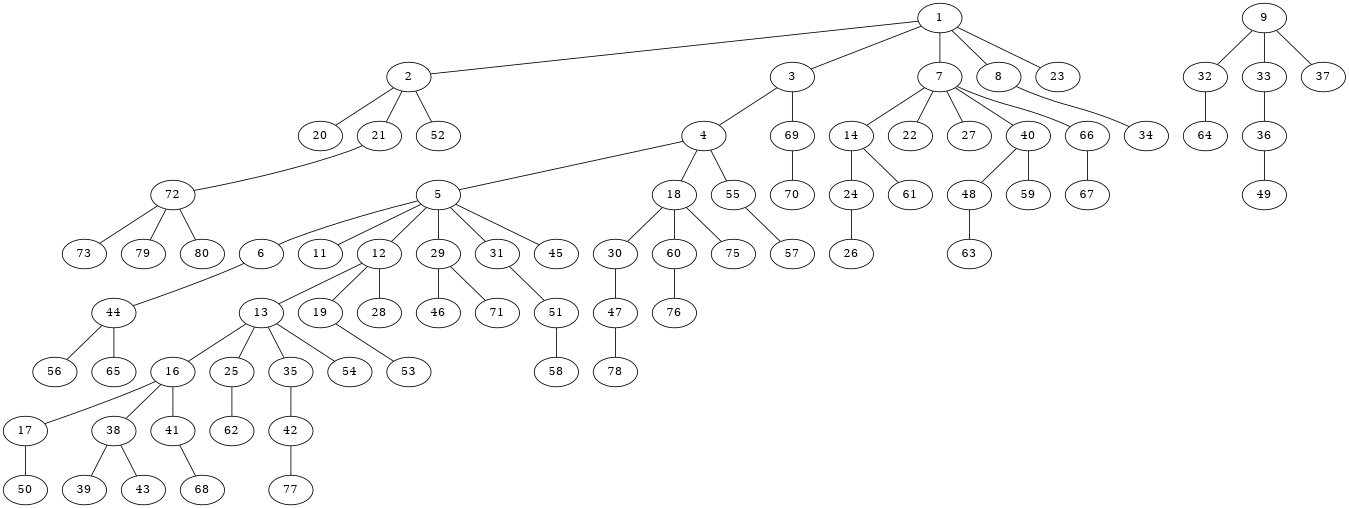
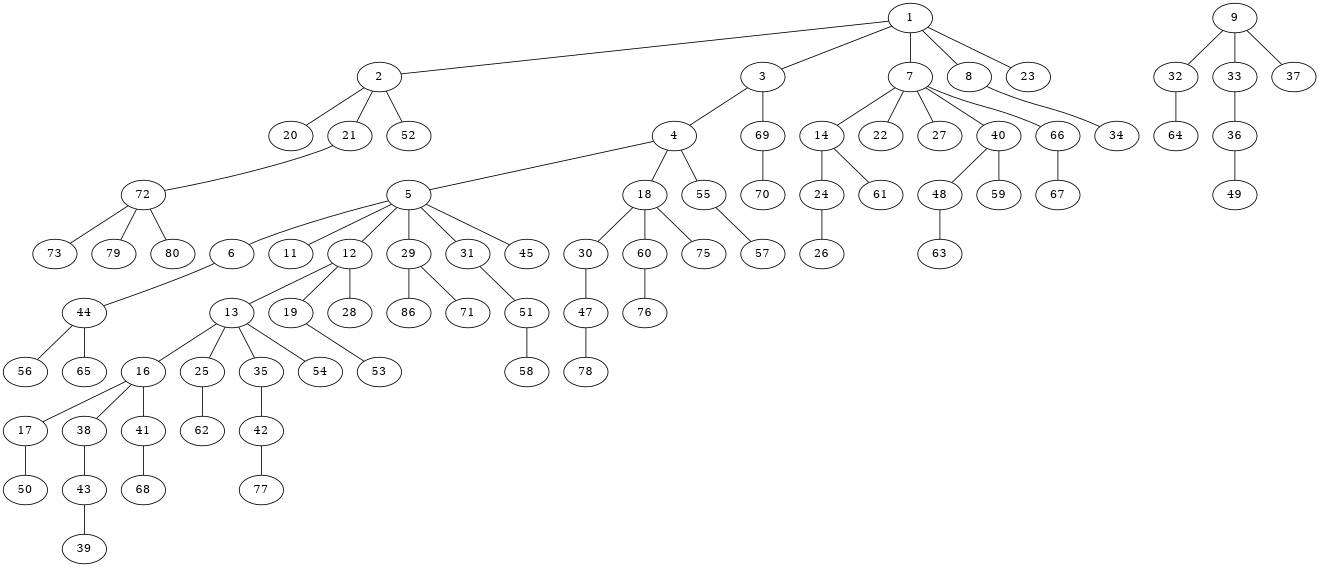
(438, 313) -> (409, 313)
(99, 461) -> (84, 520)
